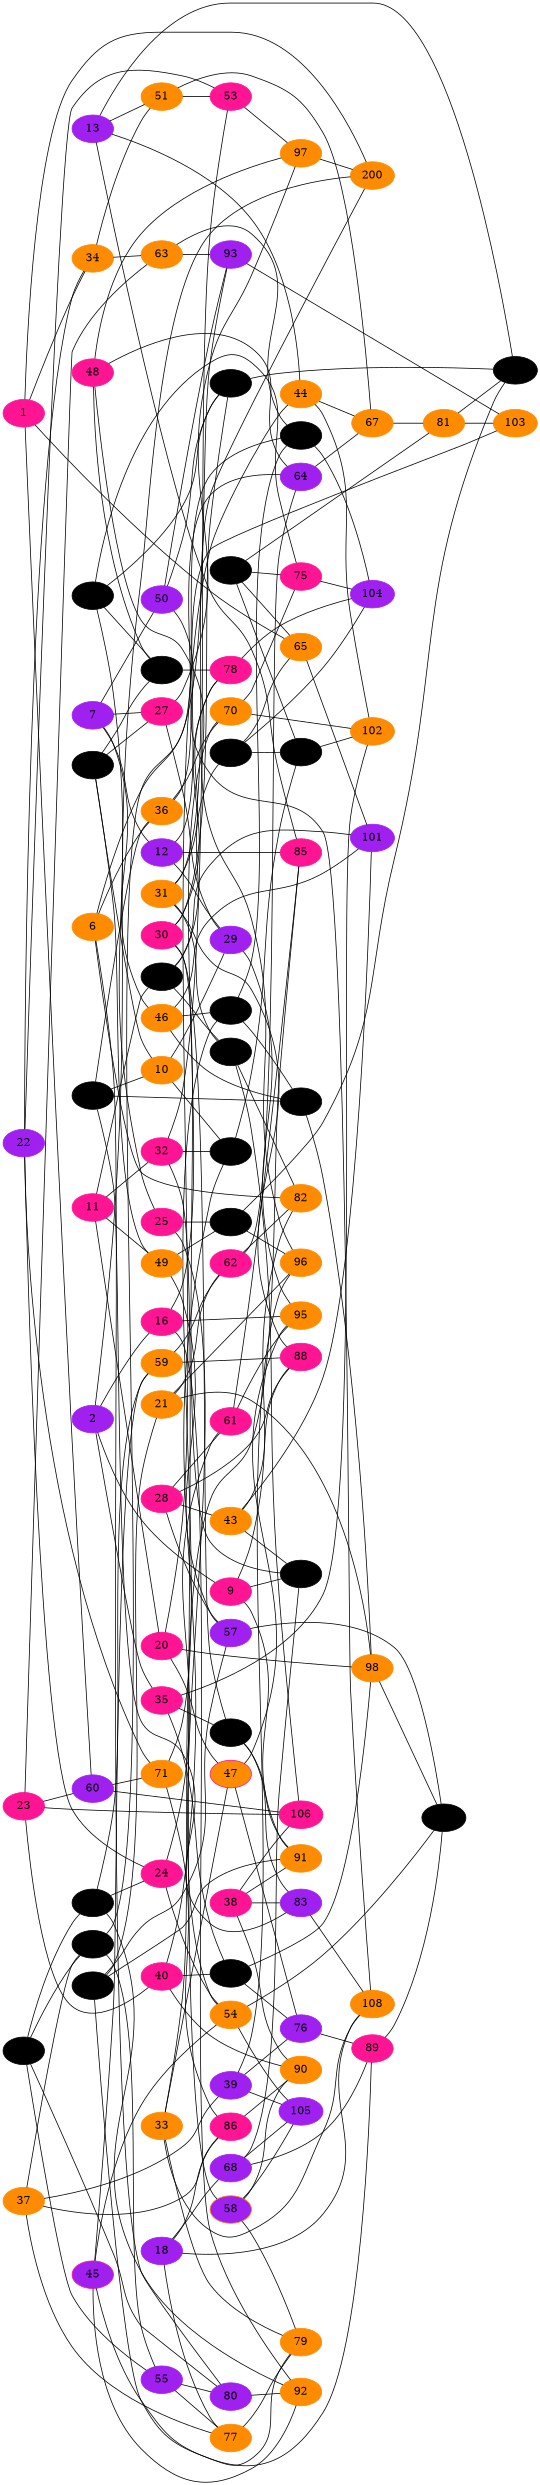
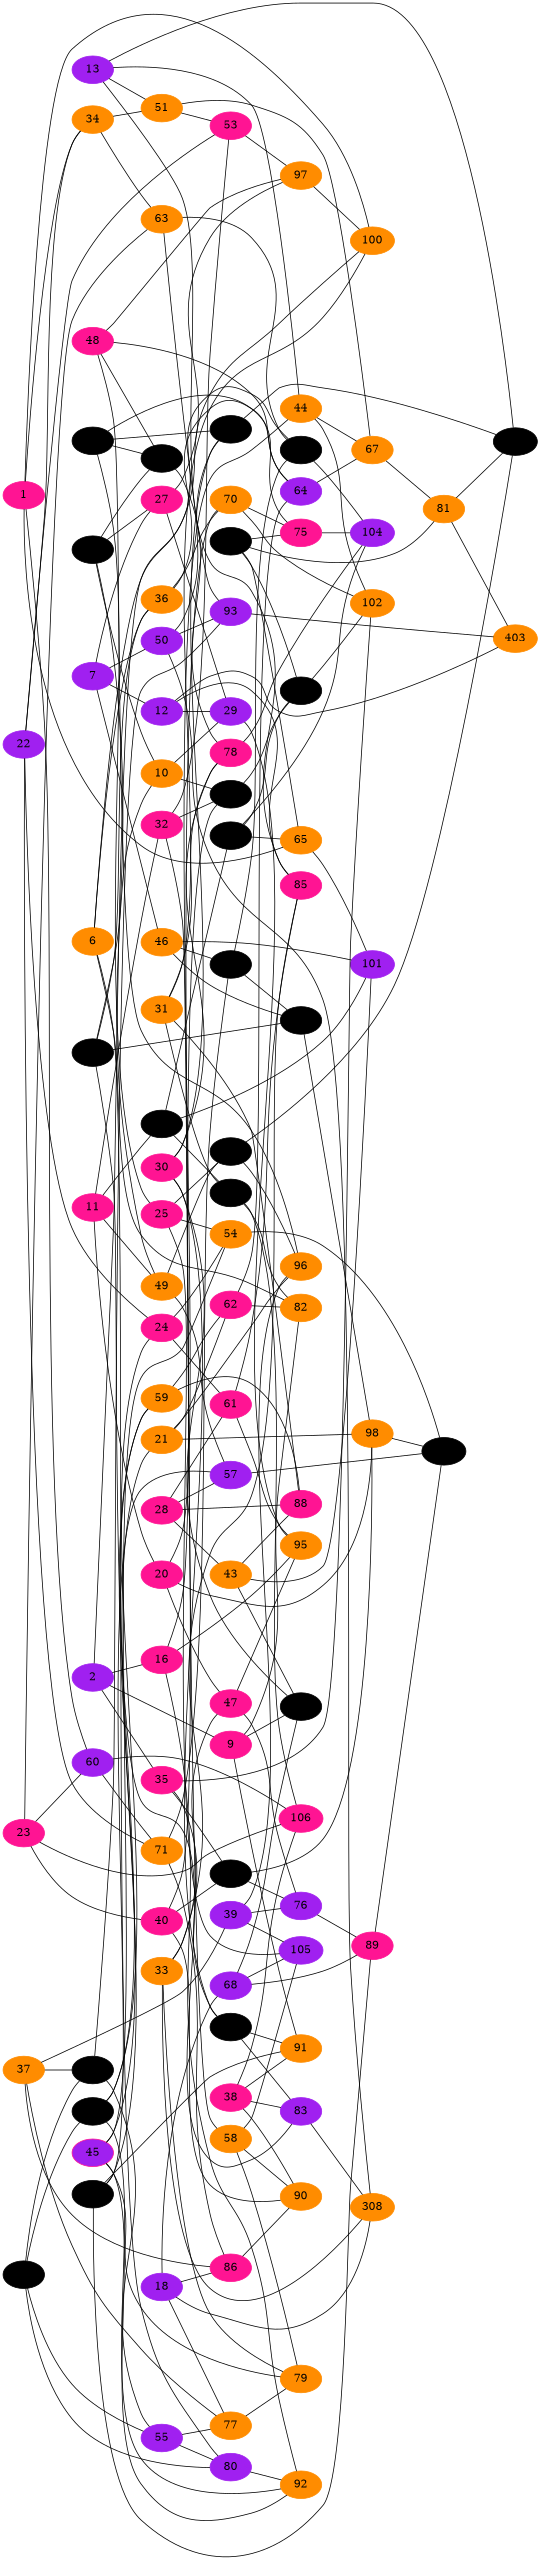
(372, 176) -> (372, 241)
(515, 423) -> (515, 639)
(231, 1774) -> (231, 1704)
(372, 2004) -> (372, 2207)
(262, 2067) -> (183, 1639)
(231, 2210) -> (231, 2139)
